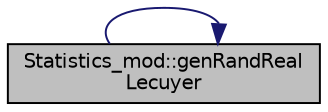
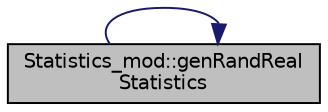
(164, 74) -> (164, 74)
